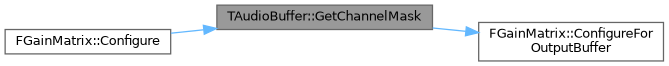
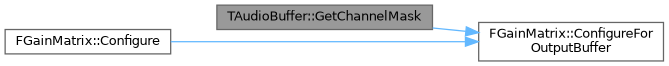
(187, 31) -> (318, 42)
